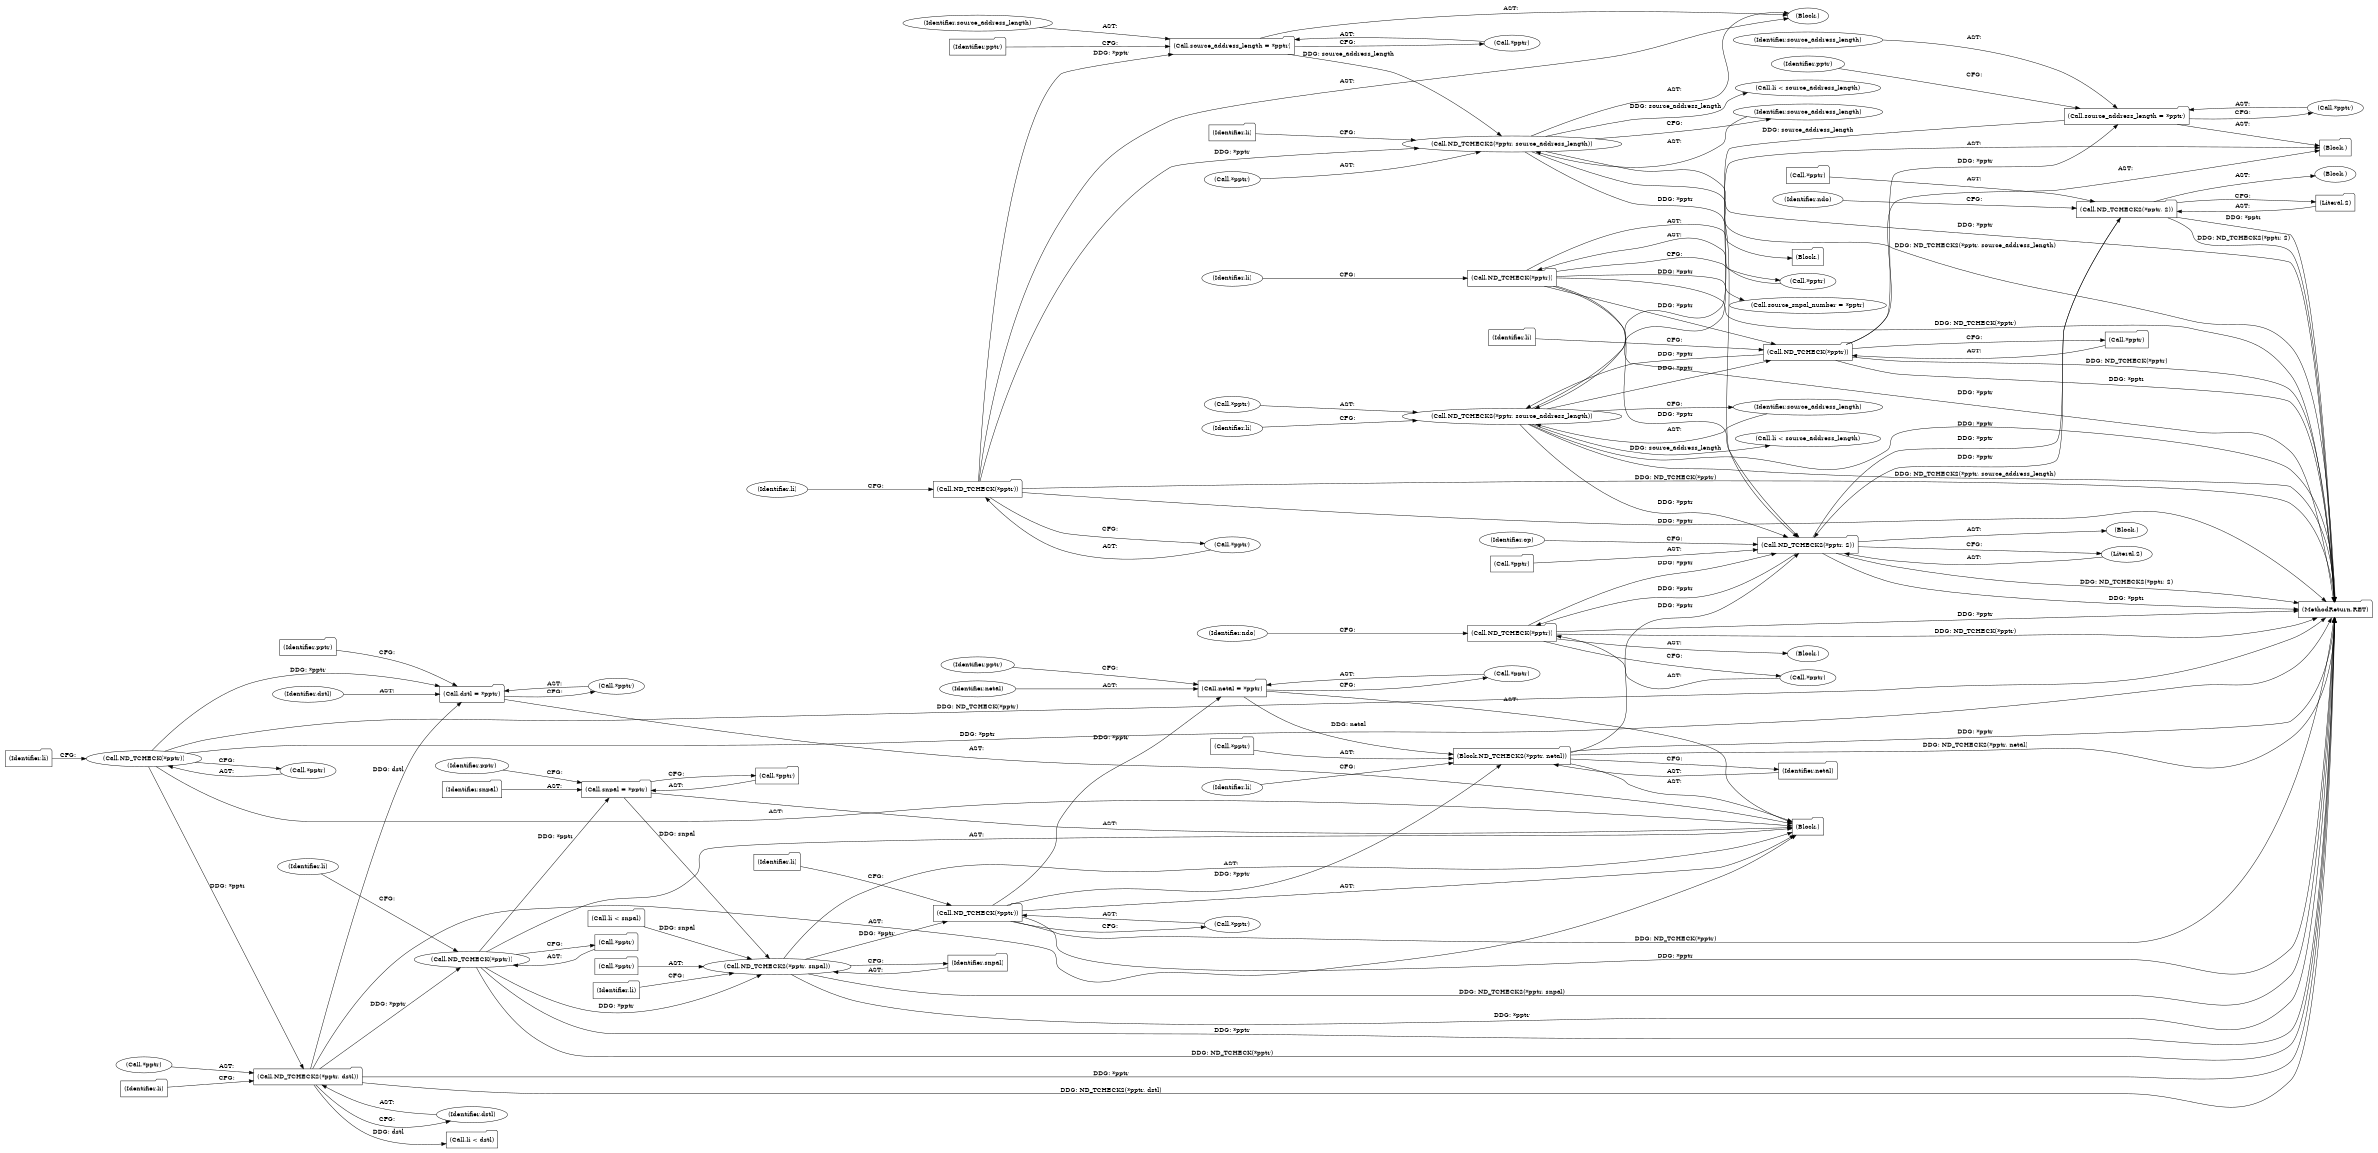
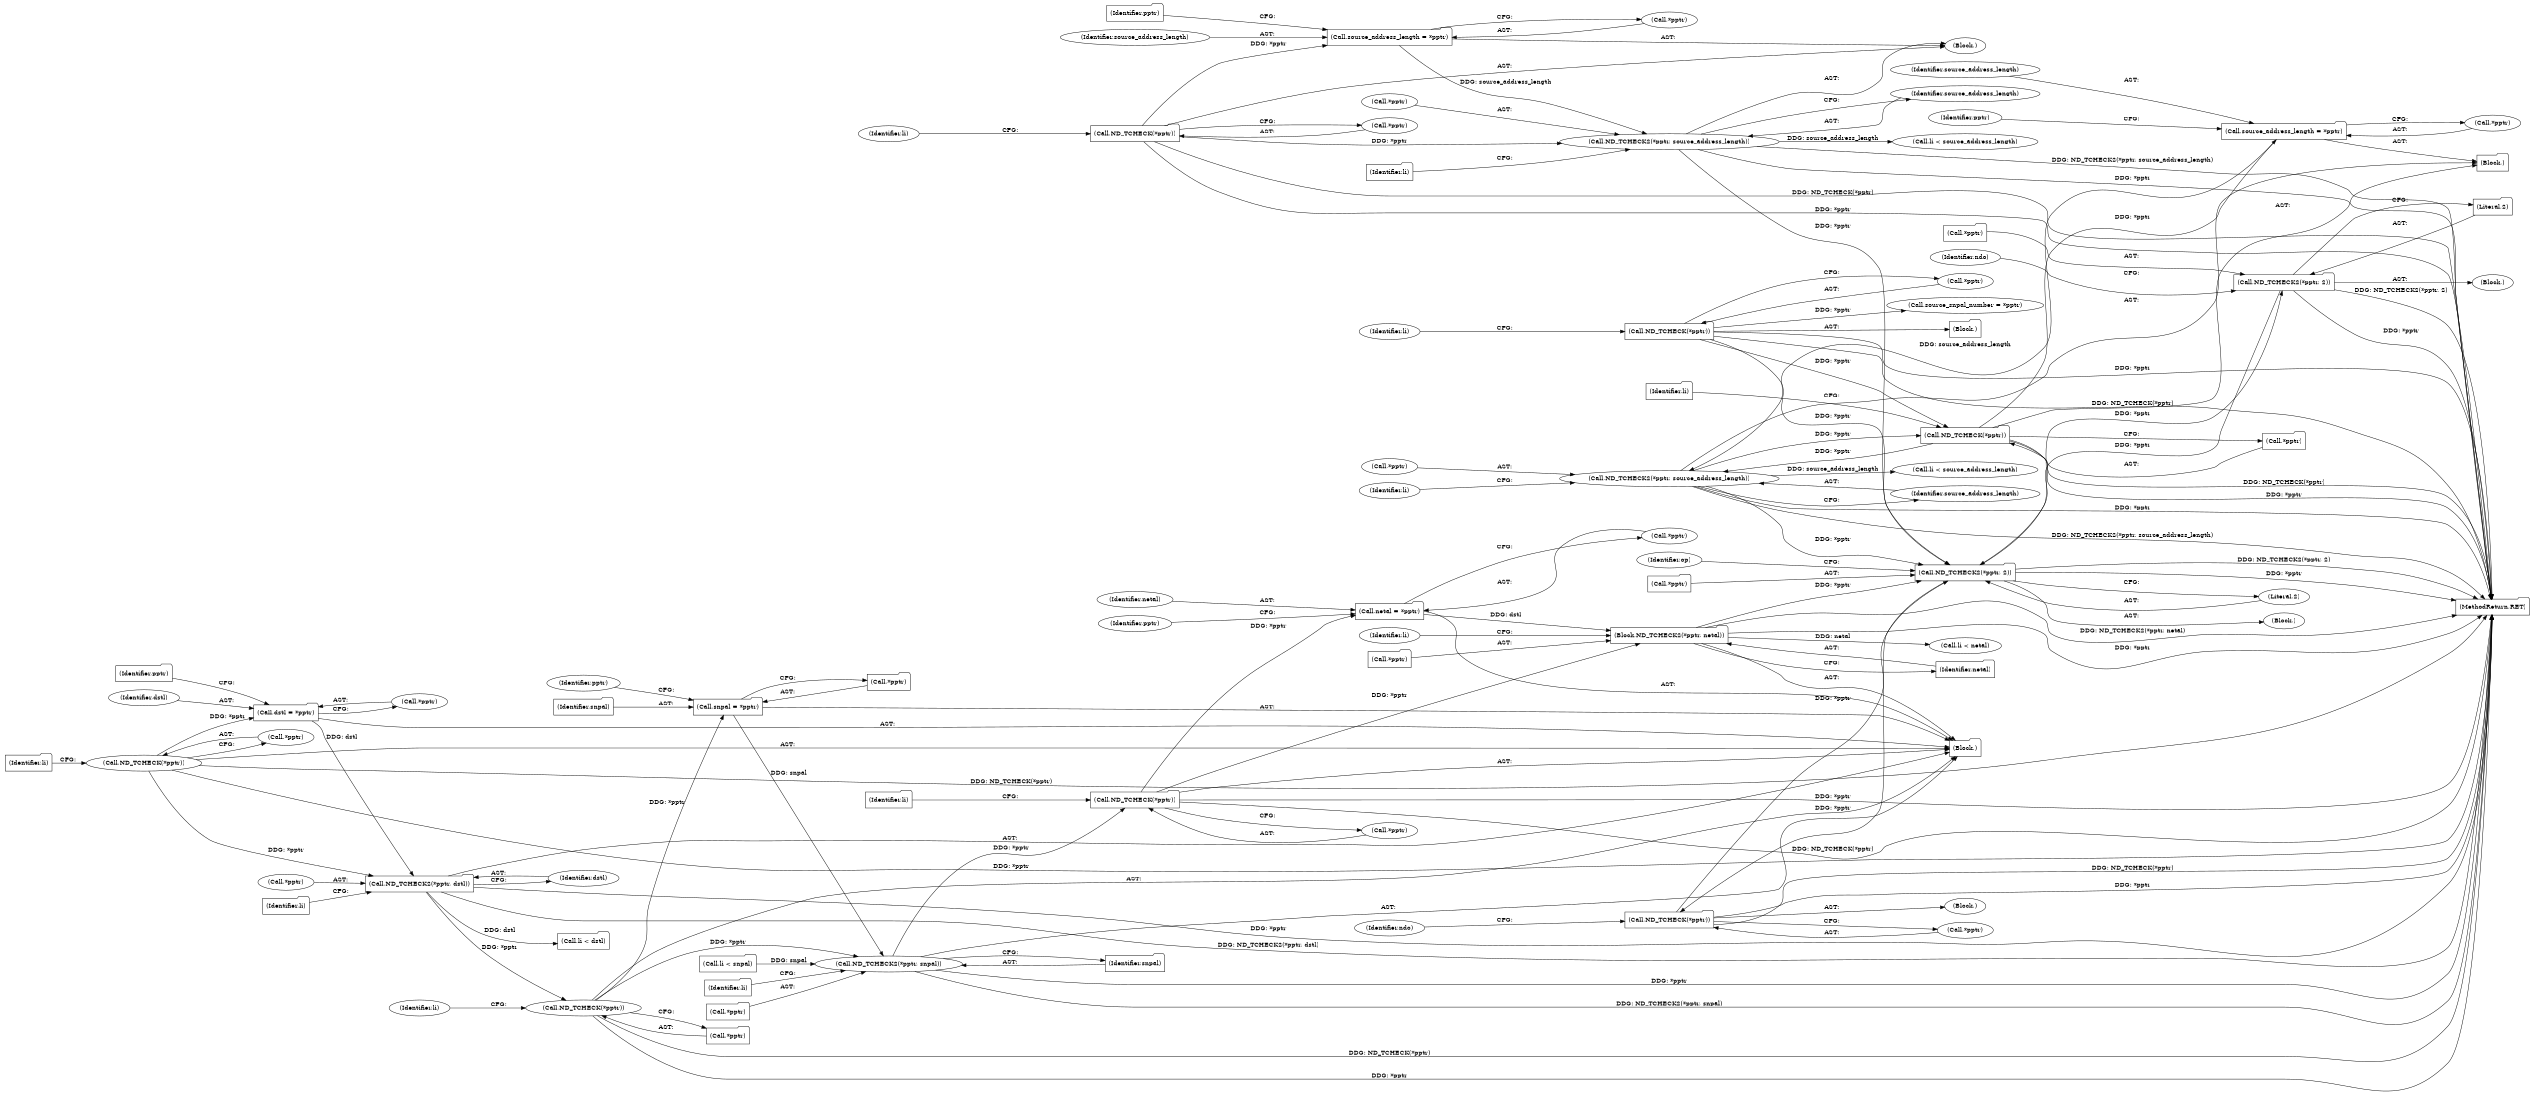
none -> (1965, 646)
(1348, 725) -> (1506, 615)
(366, 878) -> (361, 797)
